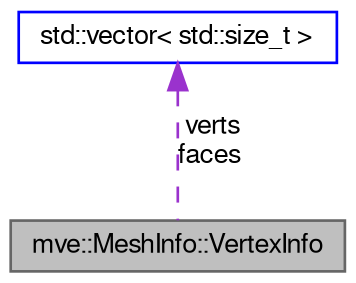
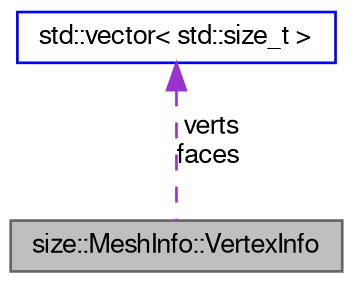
(178, 246) -> (176, 246)
